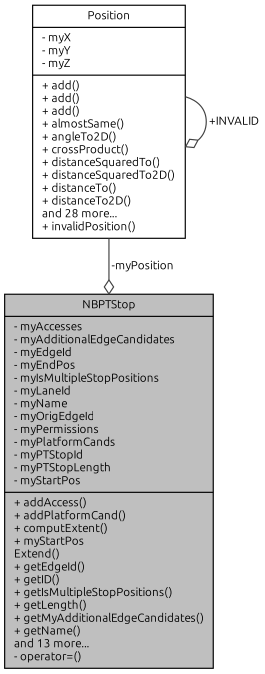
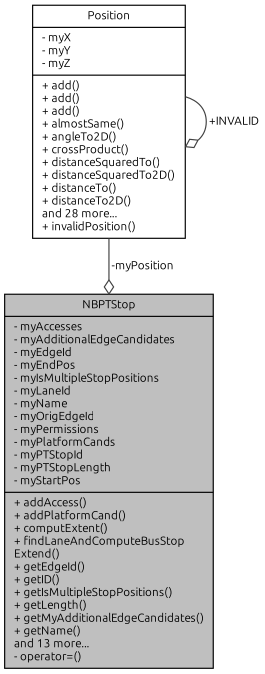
(50, 541) -> (100, 541)
